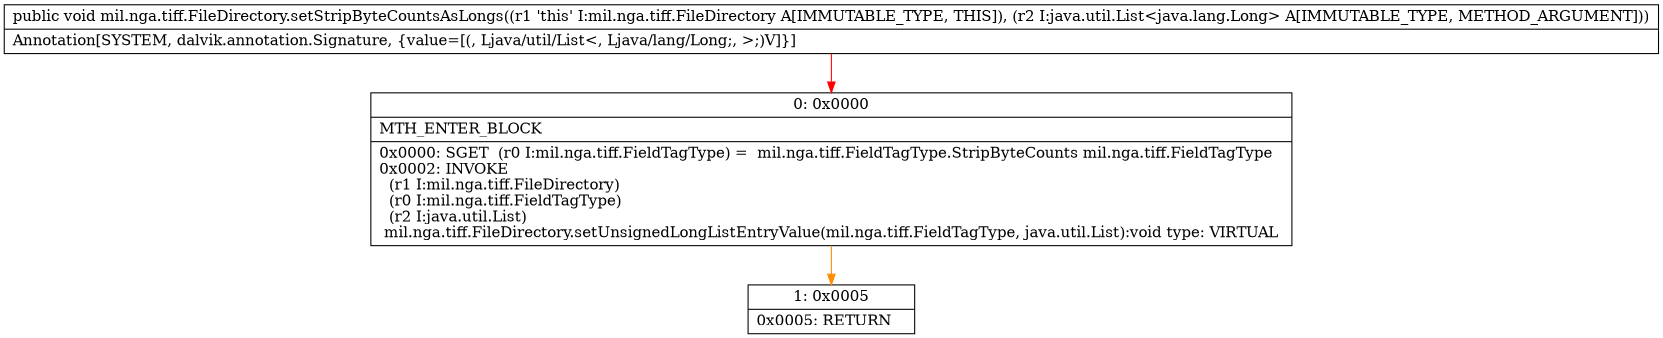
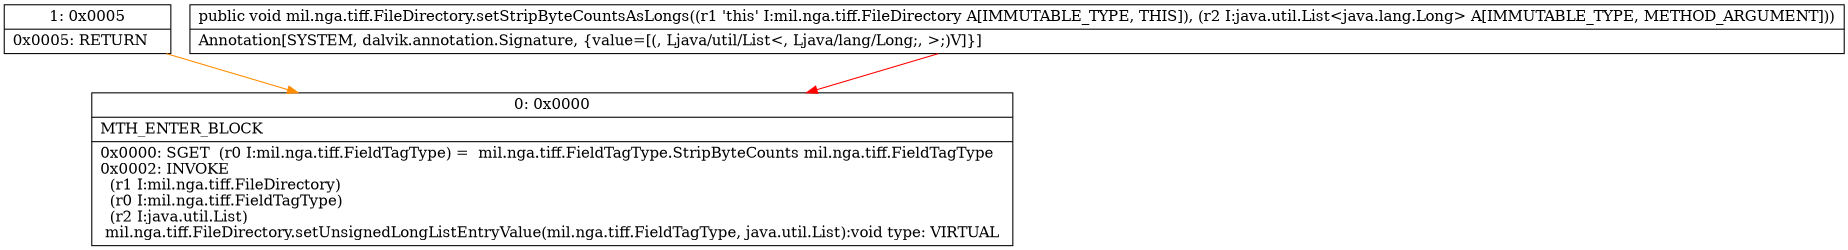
(831, 260) -> (227, 72)
